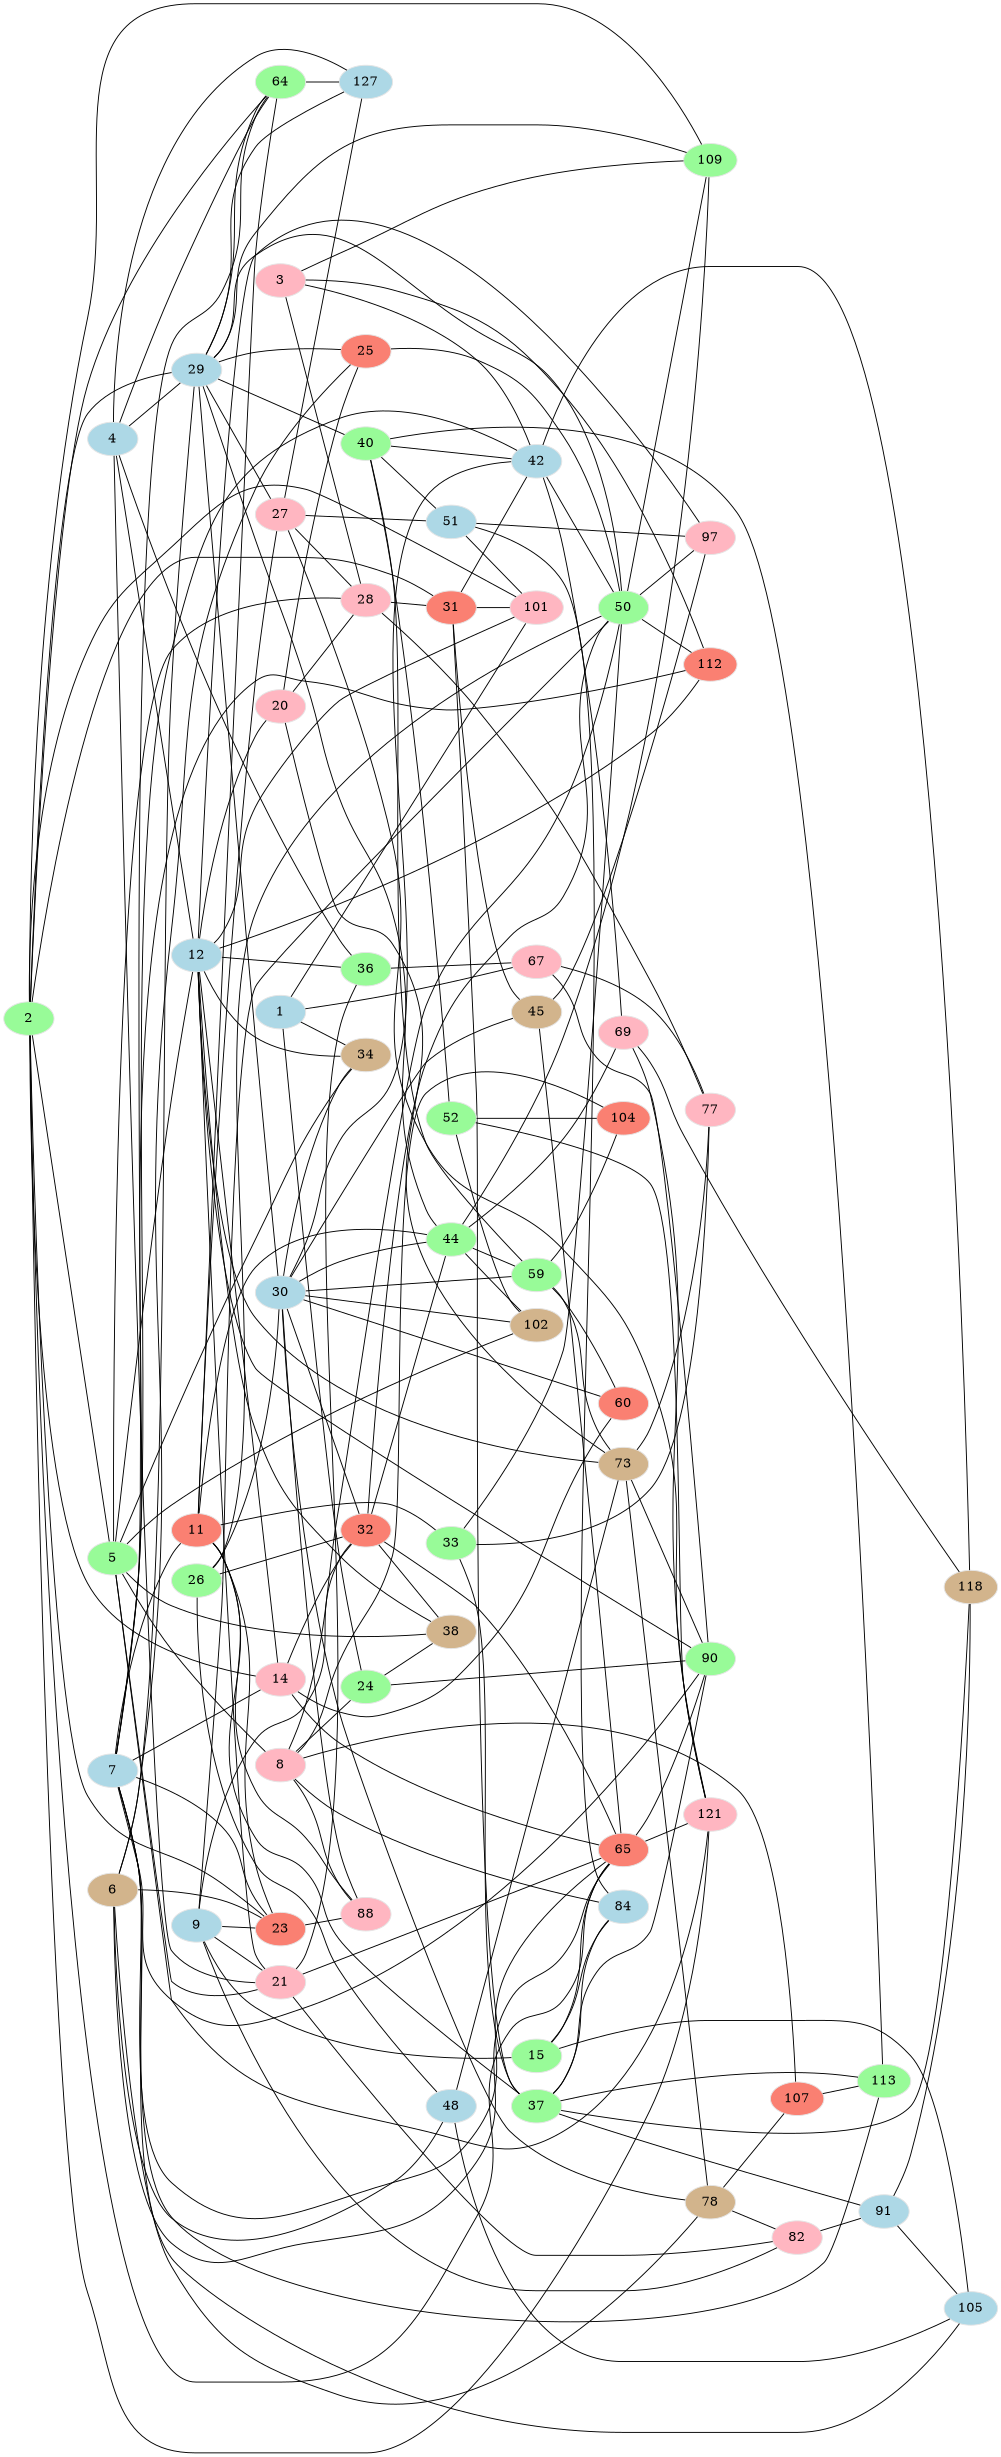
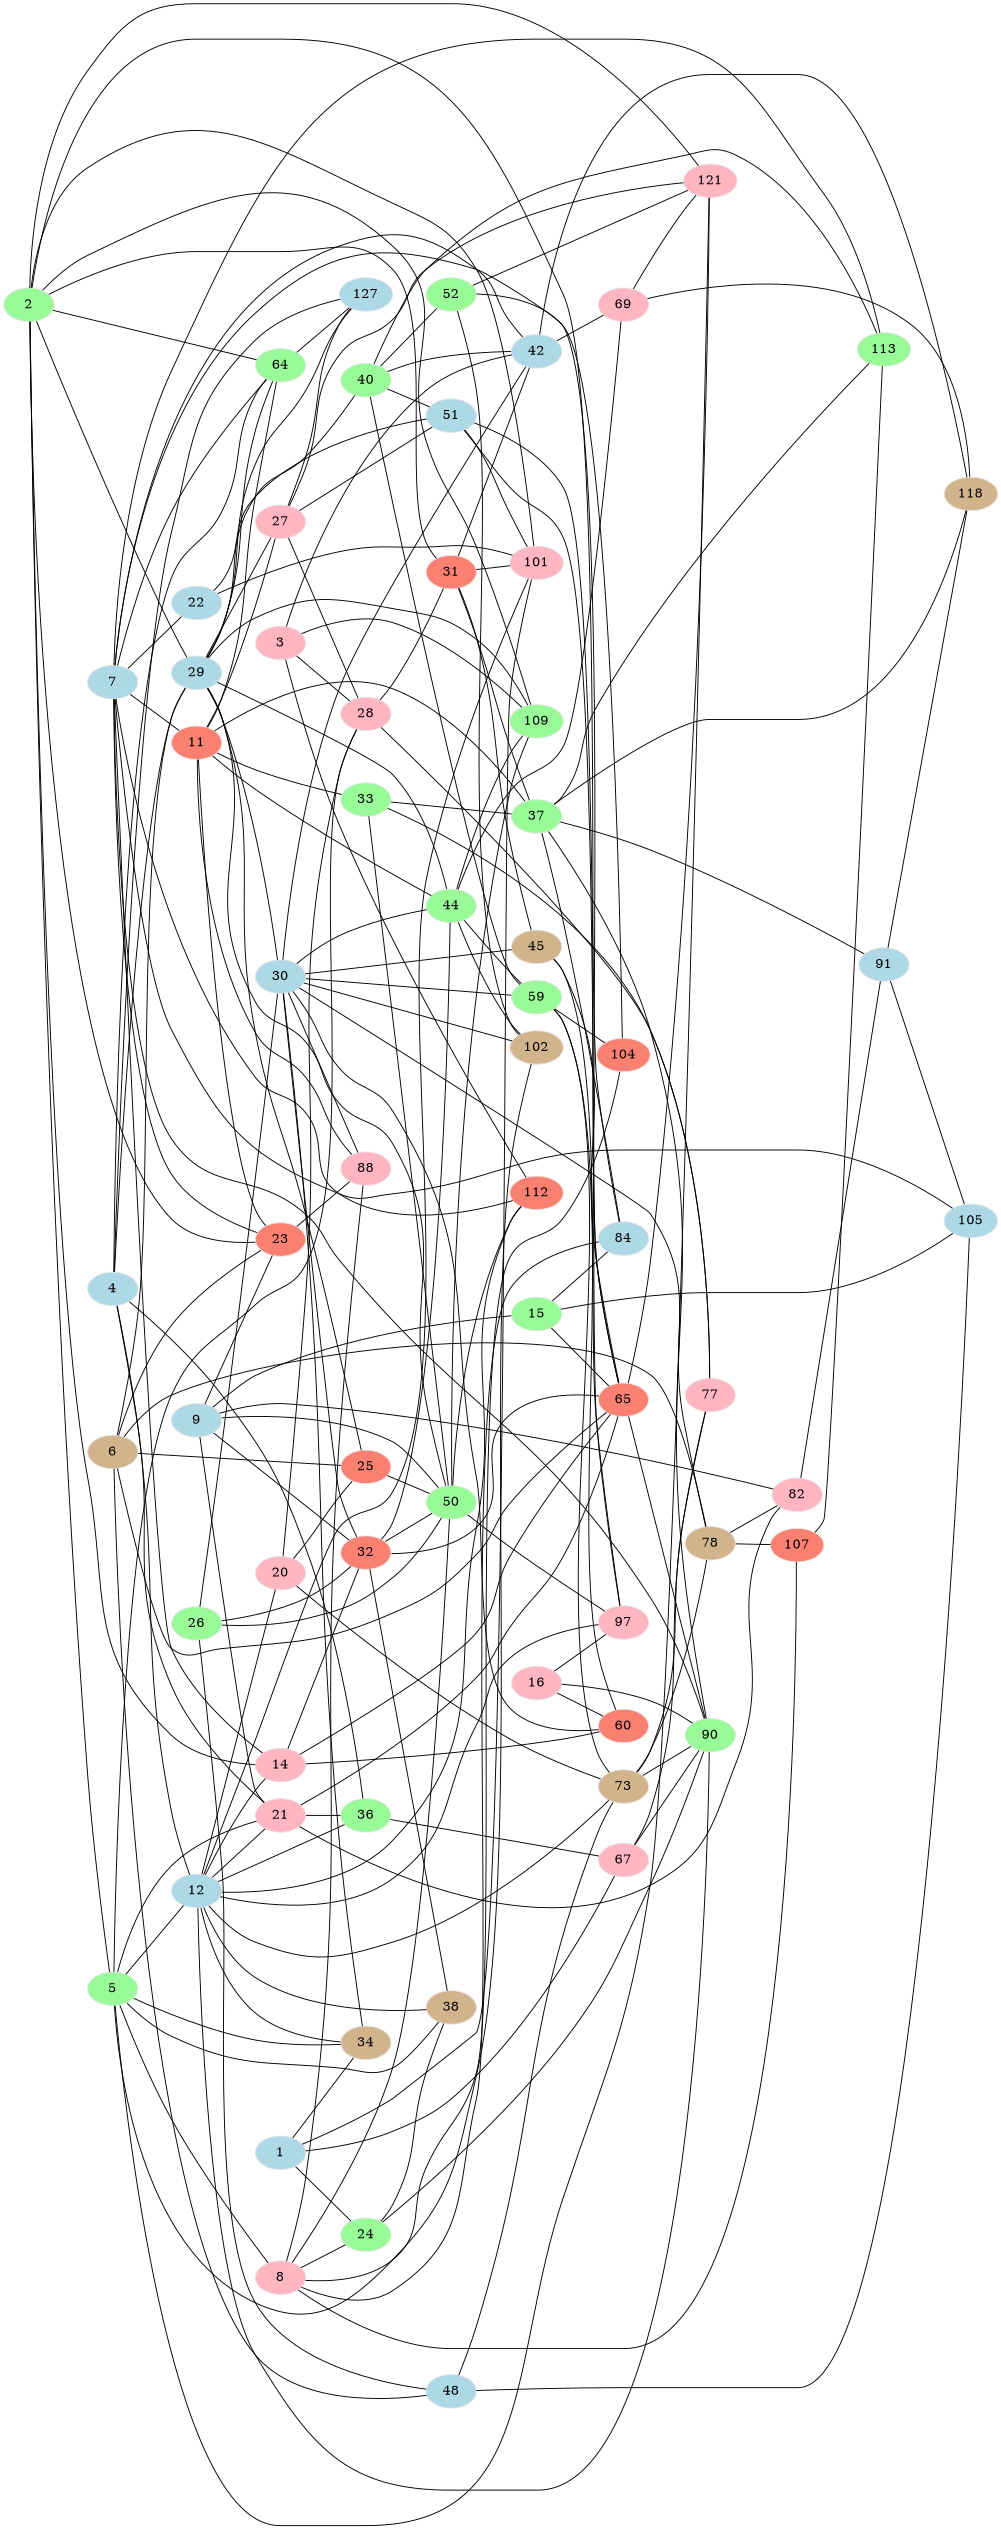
(582, 537) -> none
none -> (197, 603)
none -> (537, 1683)
